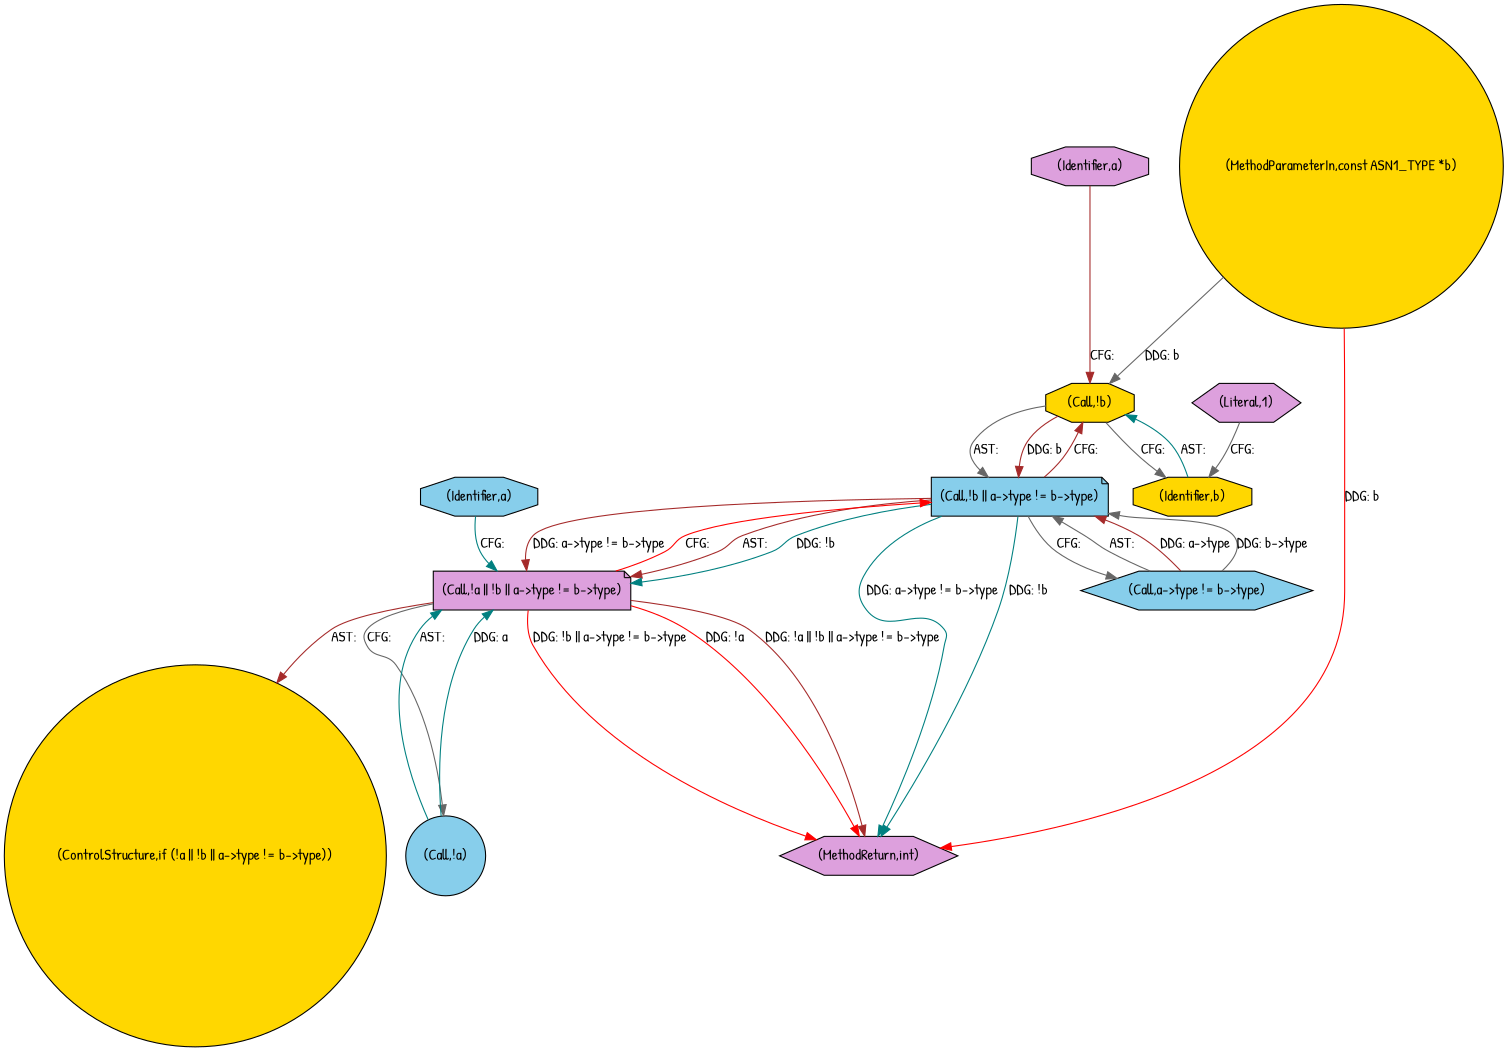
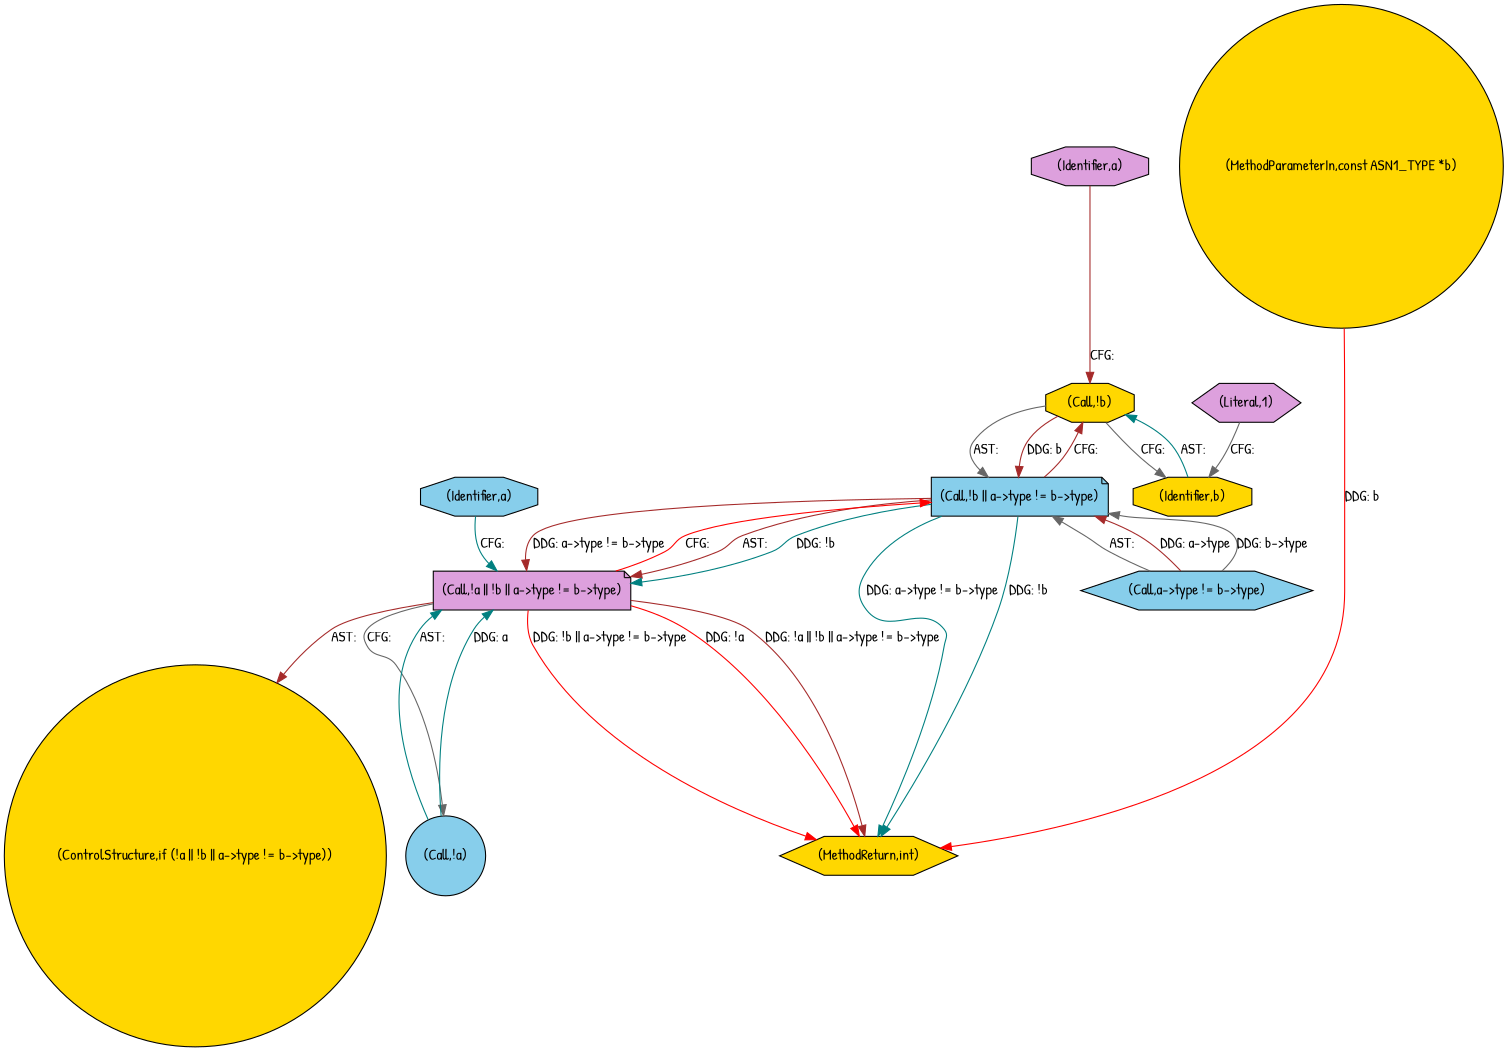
(1170, 327) -> none
(1061, 555) -> none
(869, 856) -> (869, 856)
